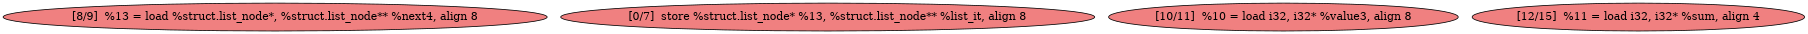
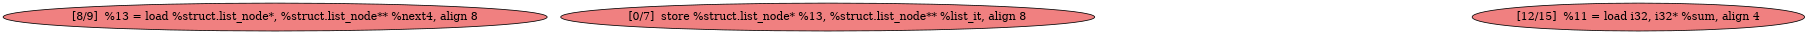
(1283, 17) -> none
